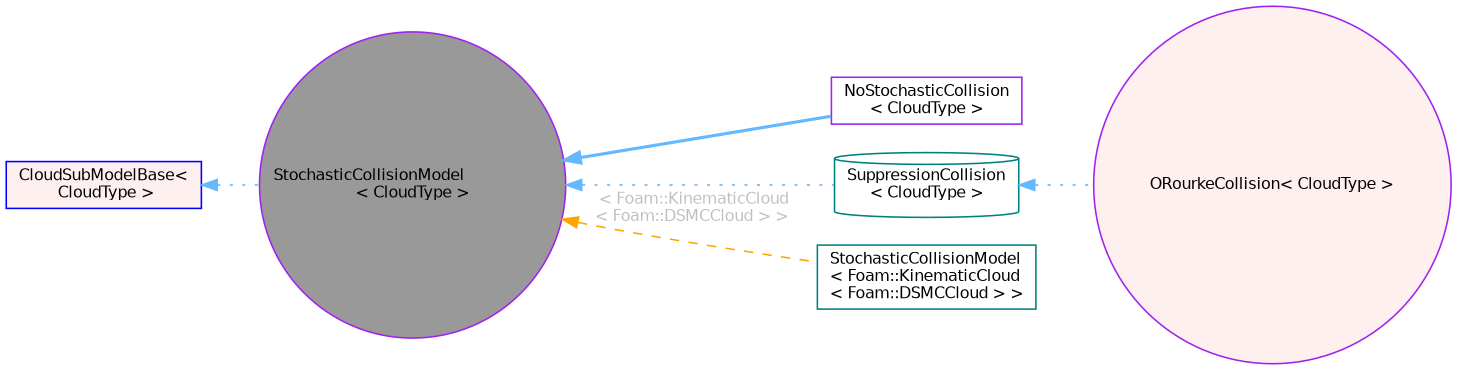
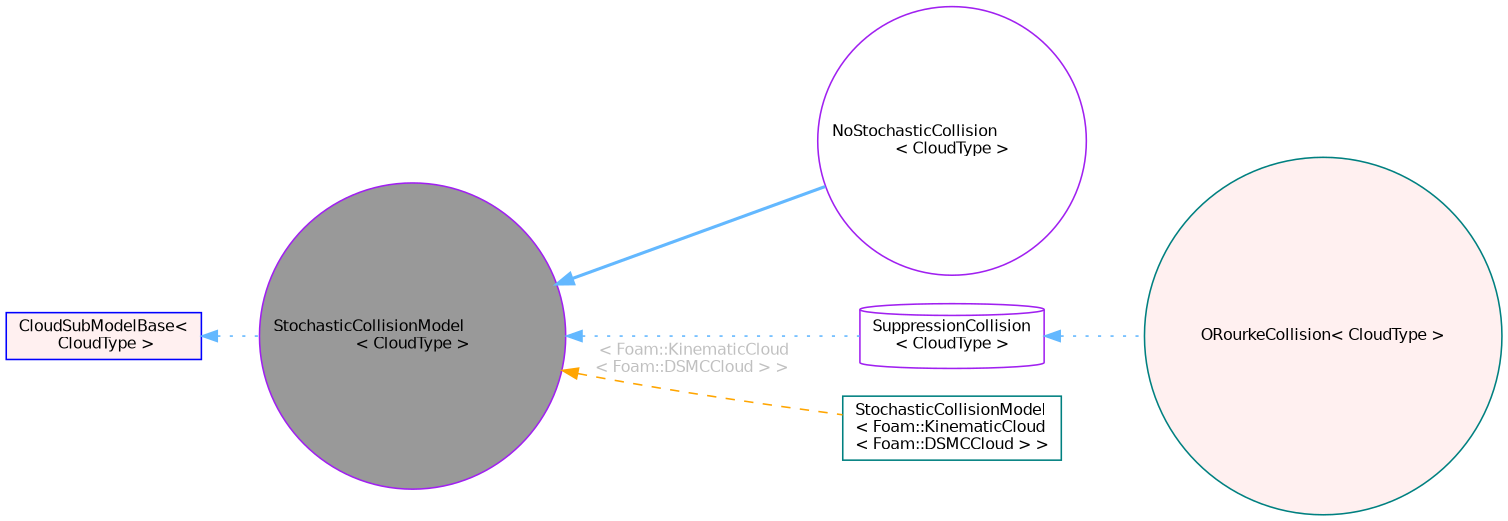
(927, 101) -> (952, 141)
(927, 185) -> (952, 336)
(1272, 185) -> (1323, 336)
